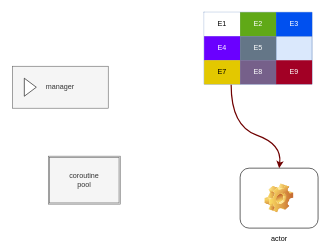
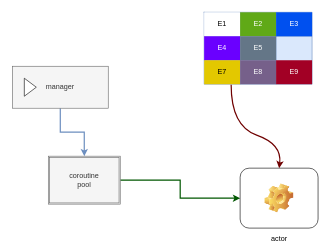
none -> (69, 132)
none -> (180, 186)
